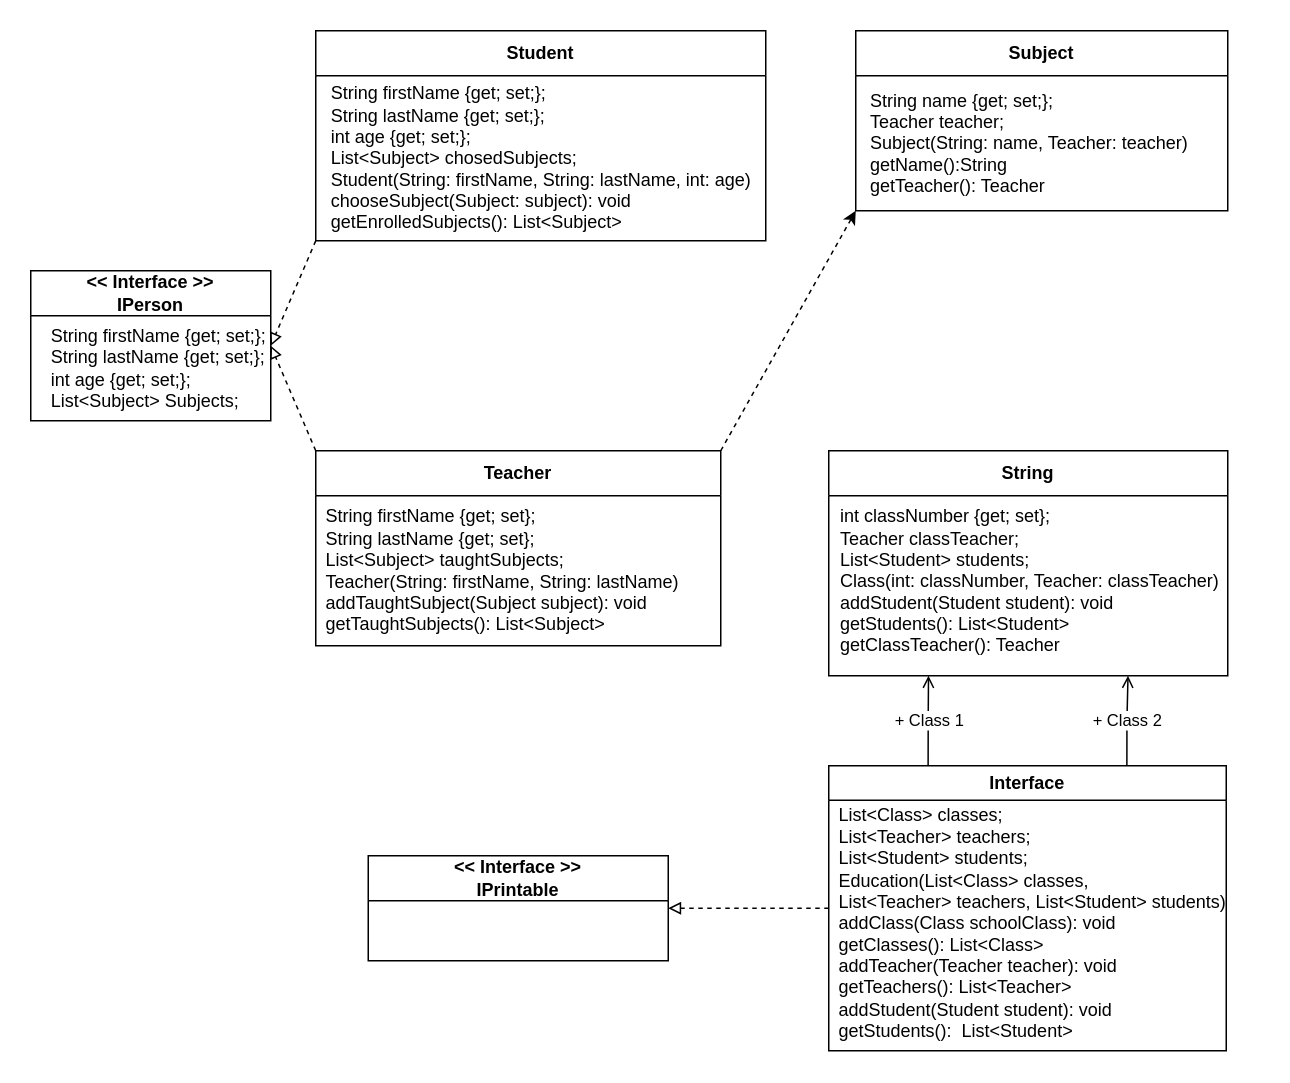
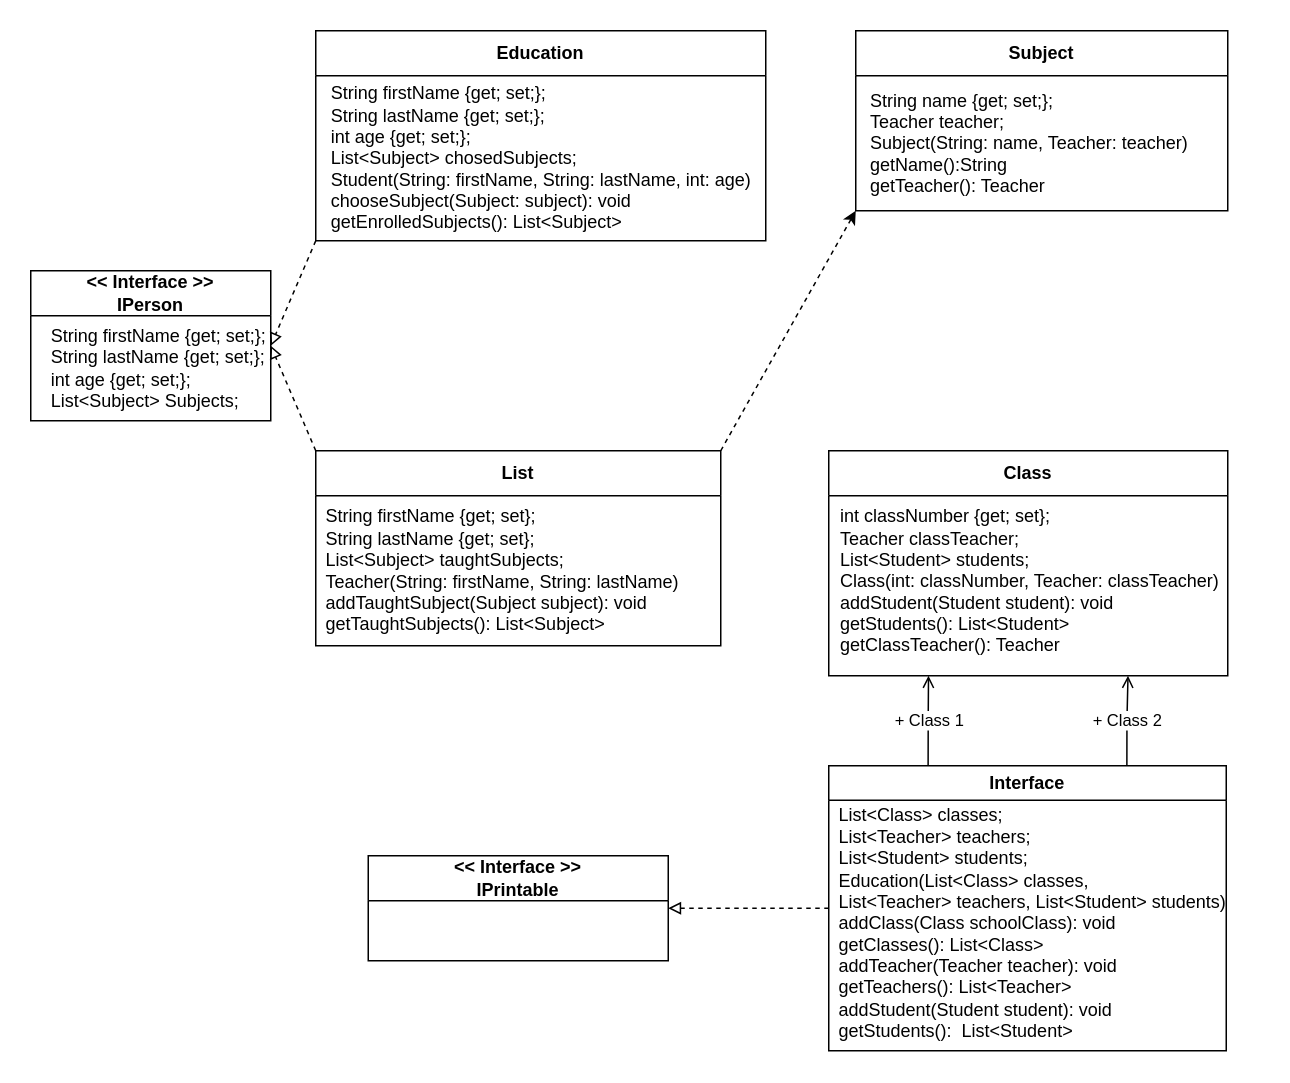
(541, 53) -> (541, 53)
(518, 473) -> (518, 473)
(1028, 473) -> (1028, 473)
